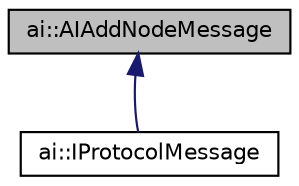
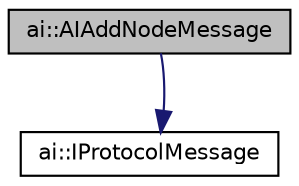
(135, 104) -> (164, 82)
